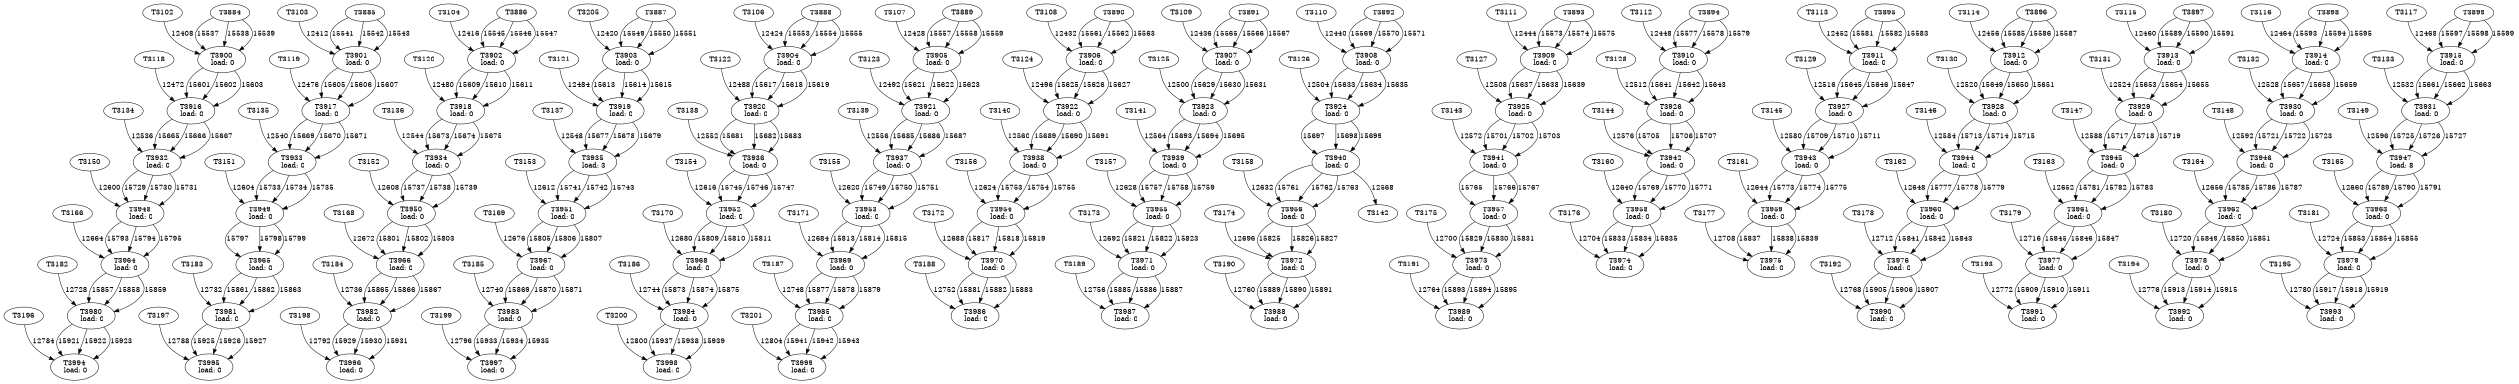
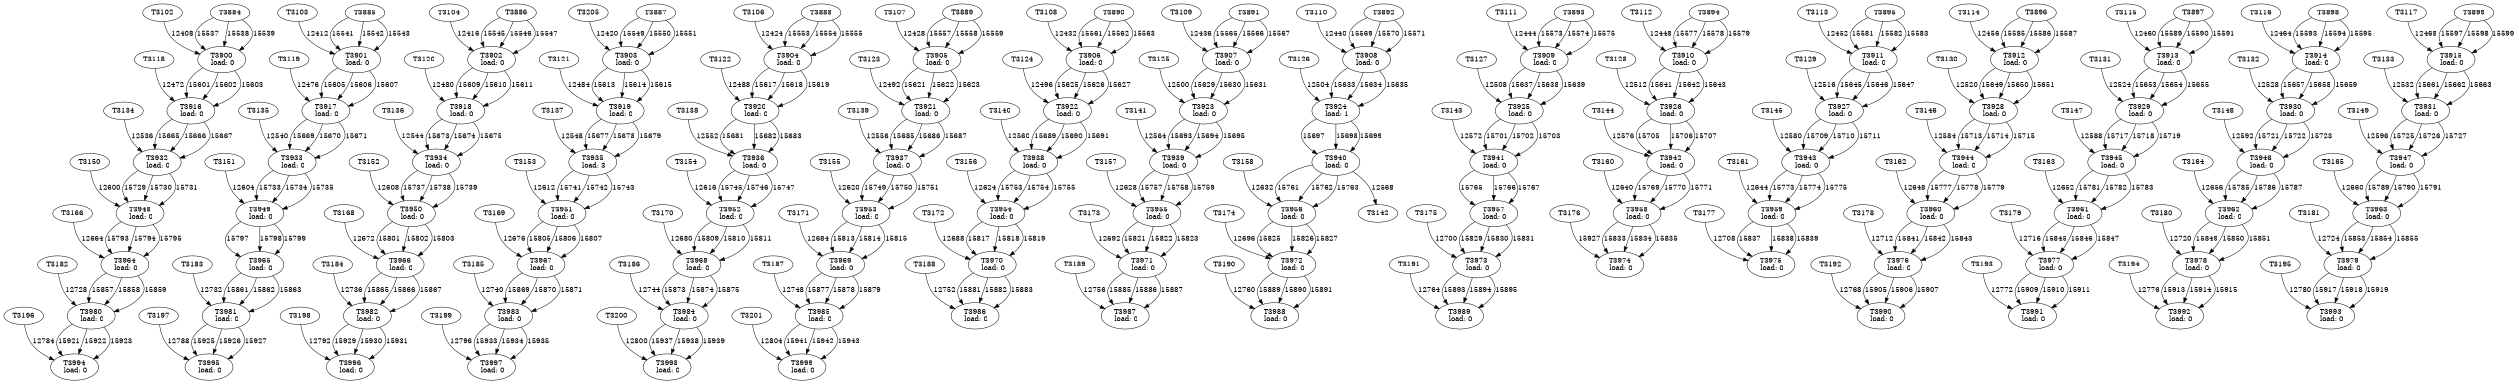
(1336, 111) -> (1336, 111)
(2401, 162) -> (2401, 162)
(1590, 239) -> (1590, 239)
